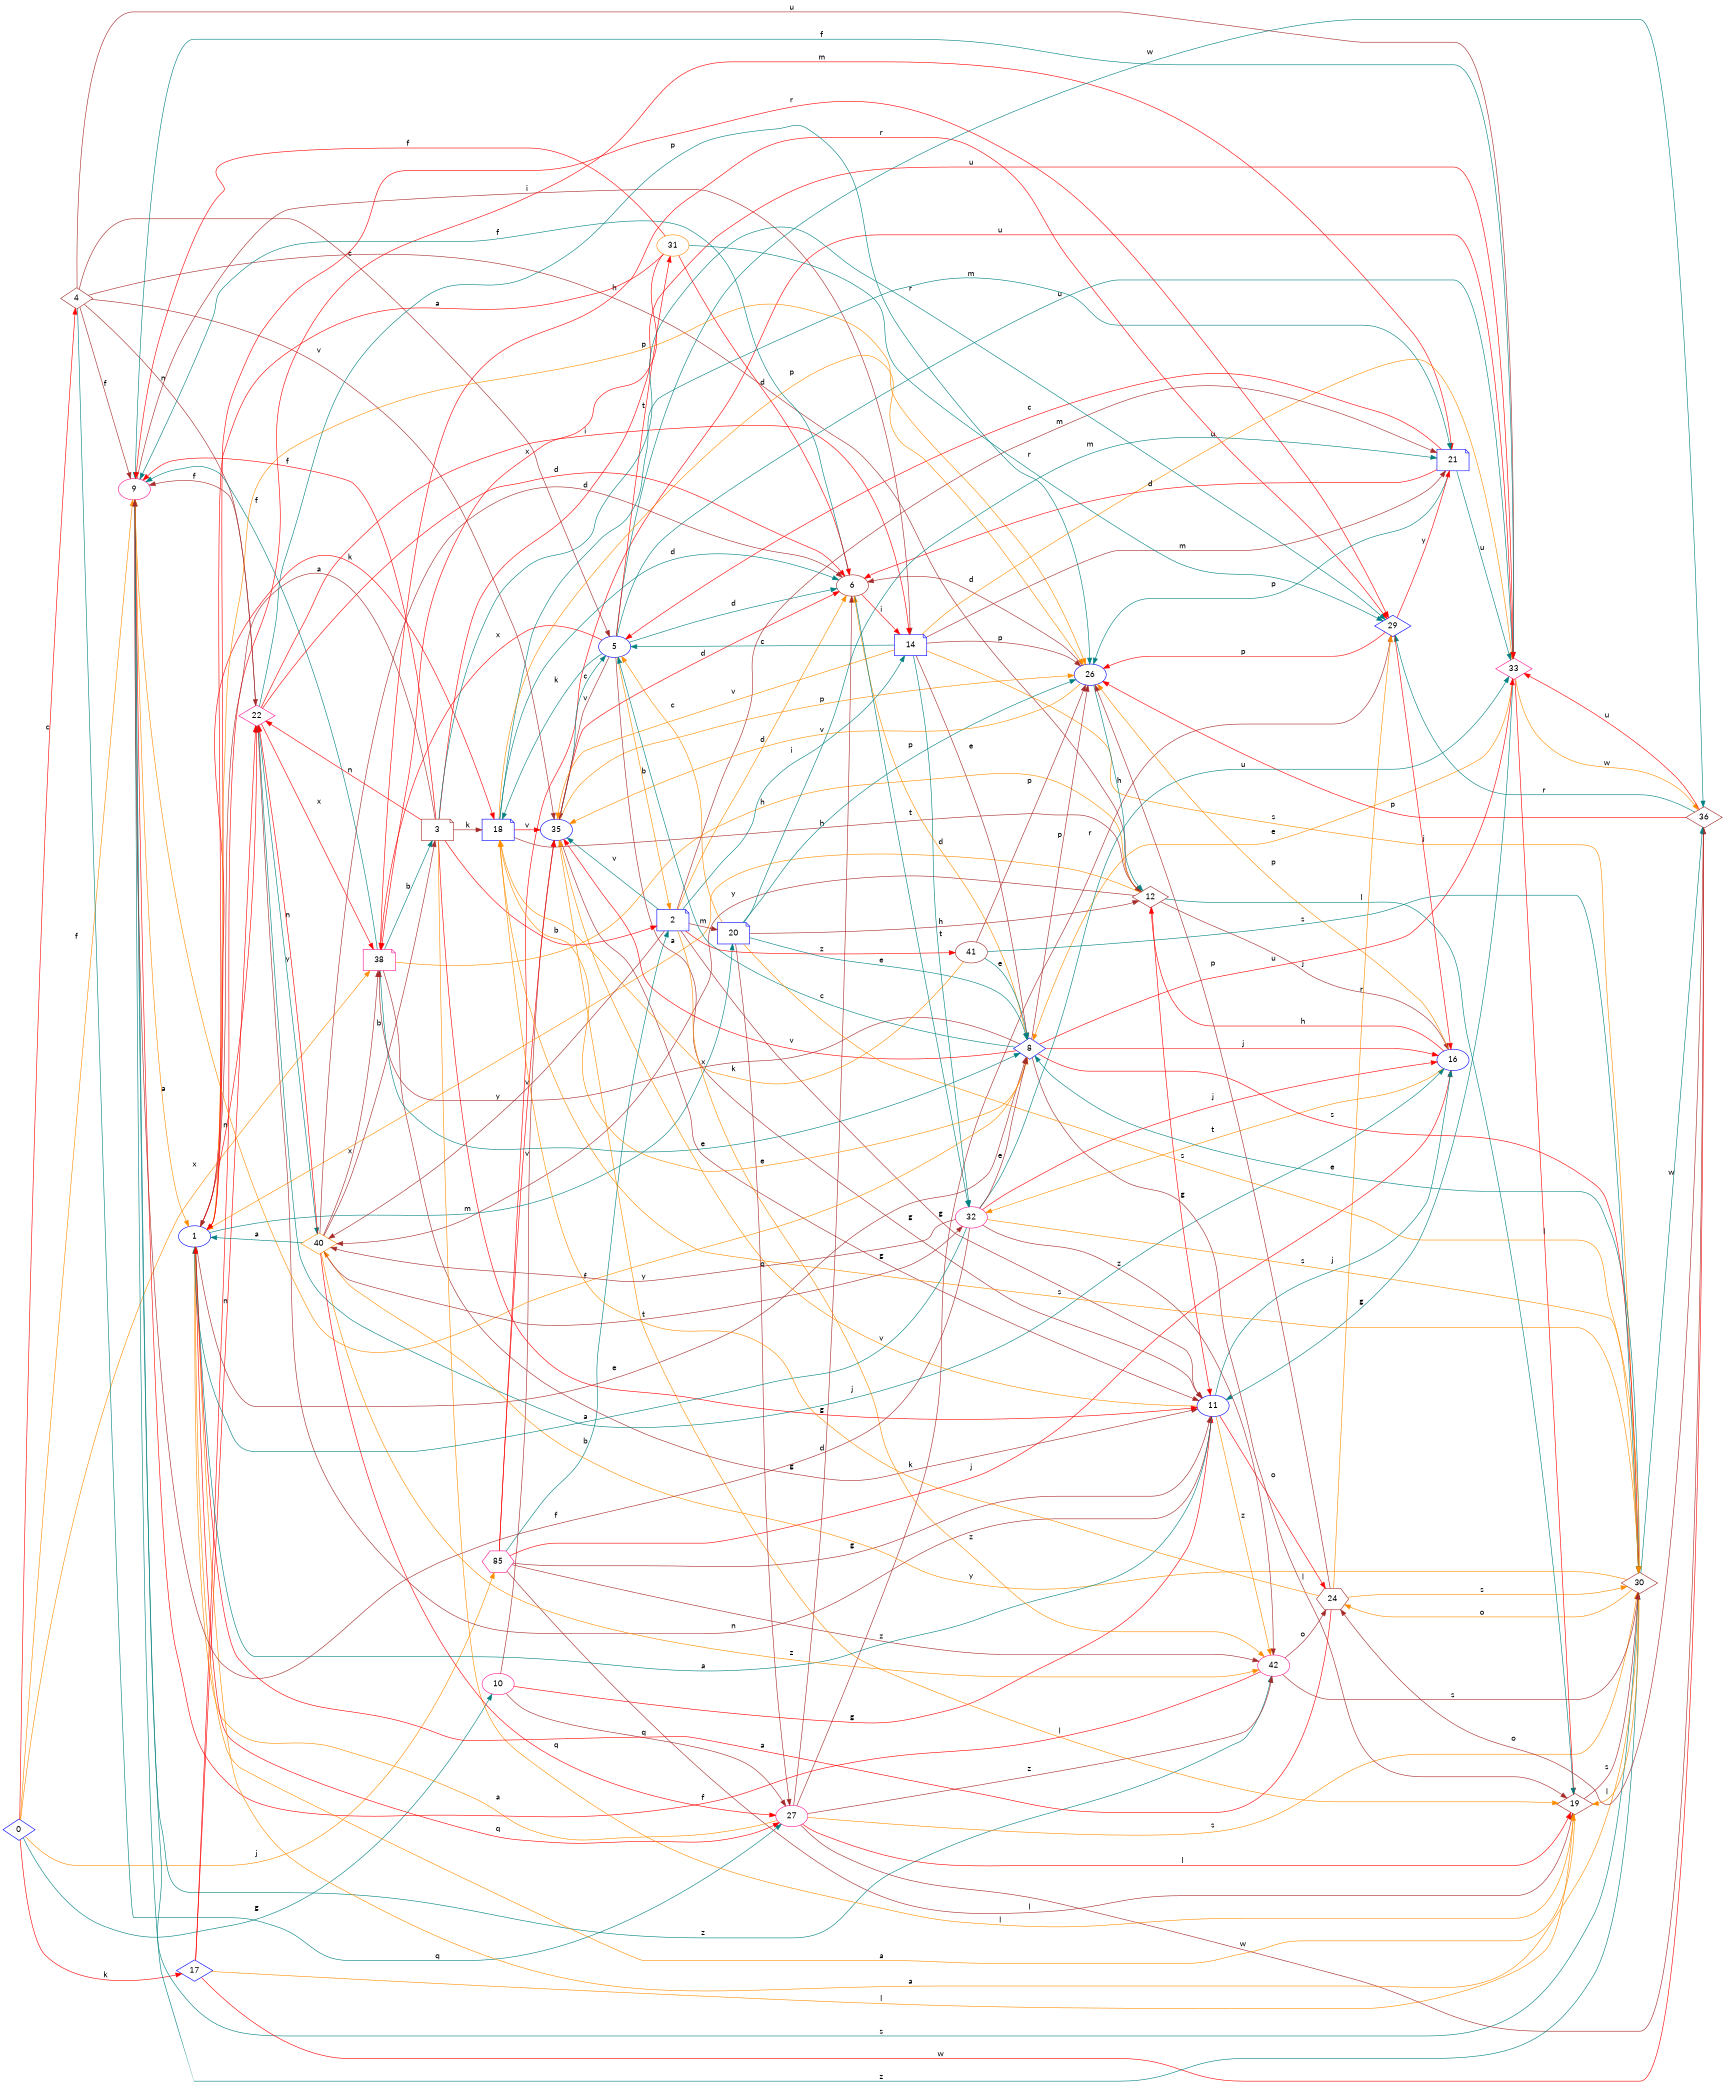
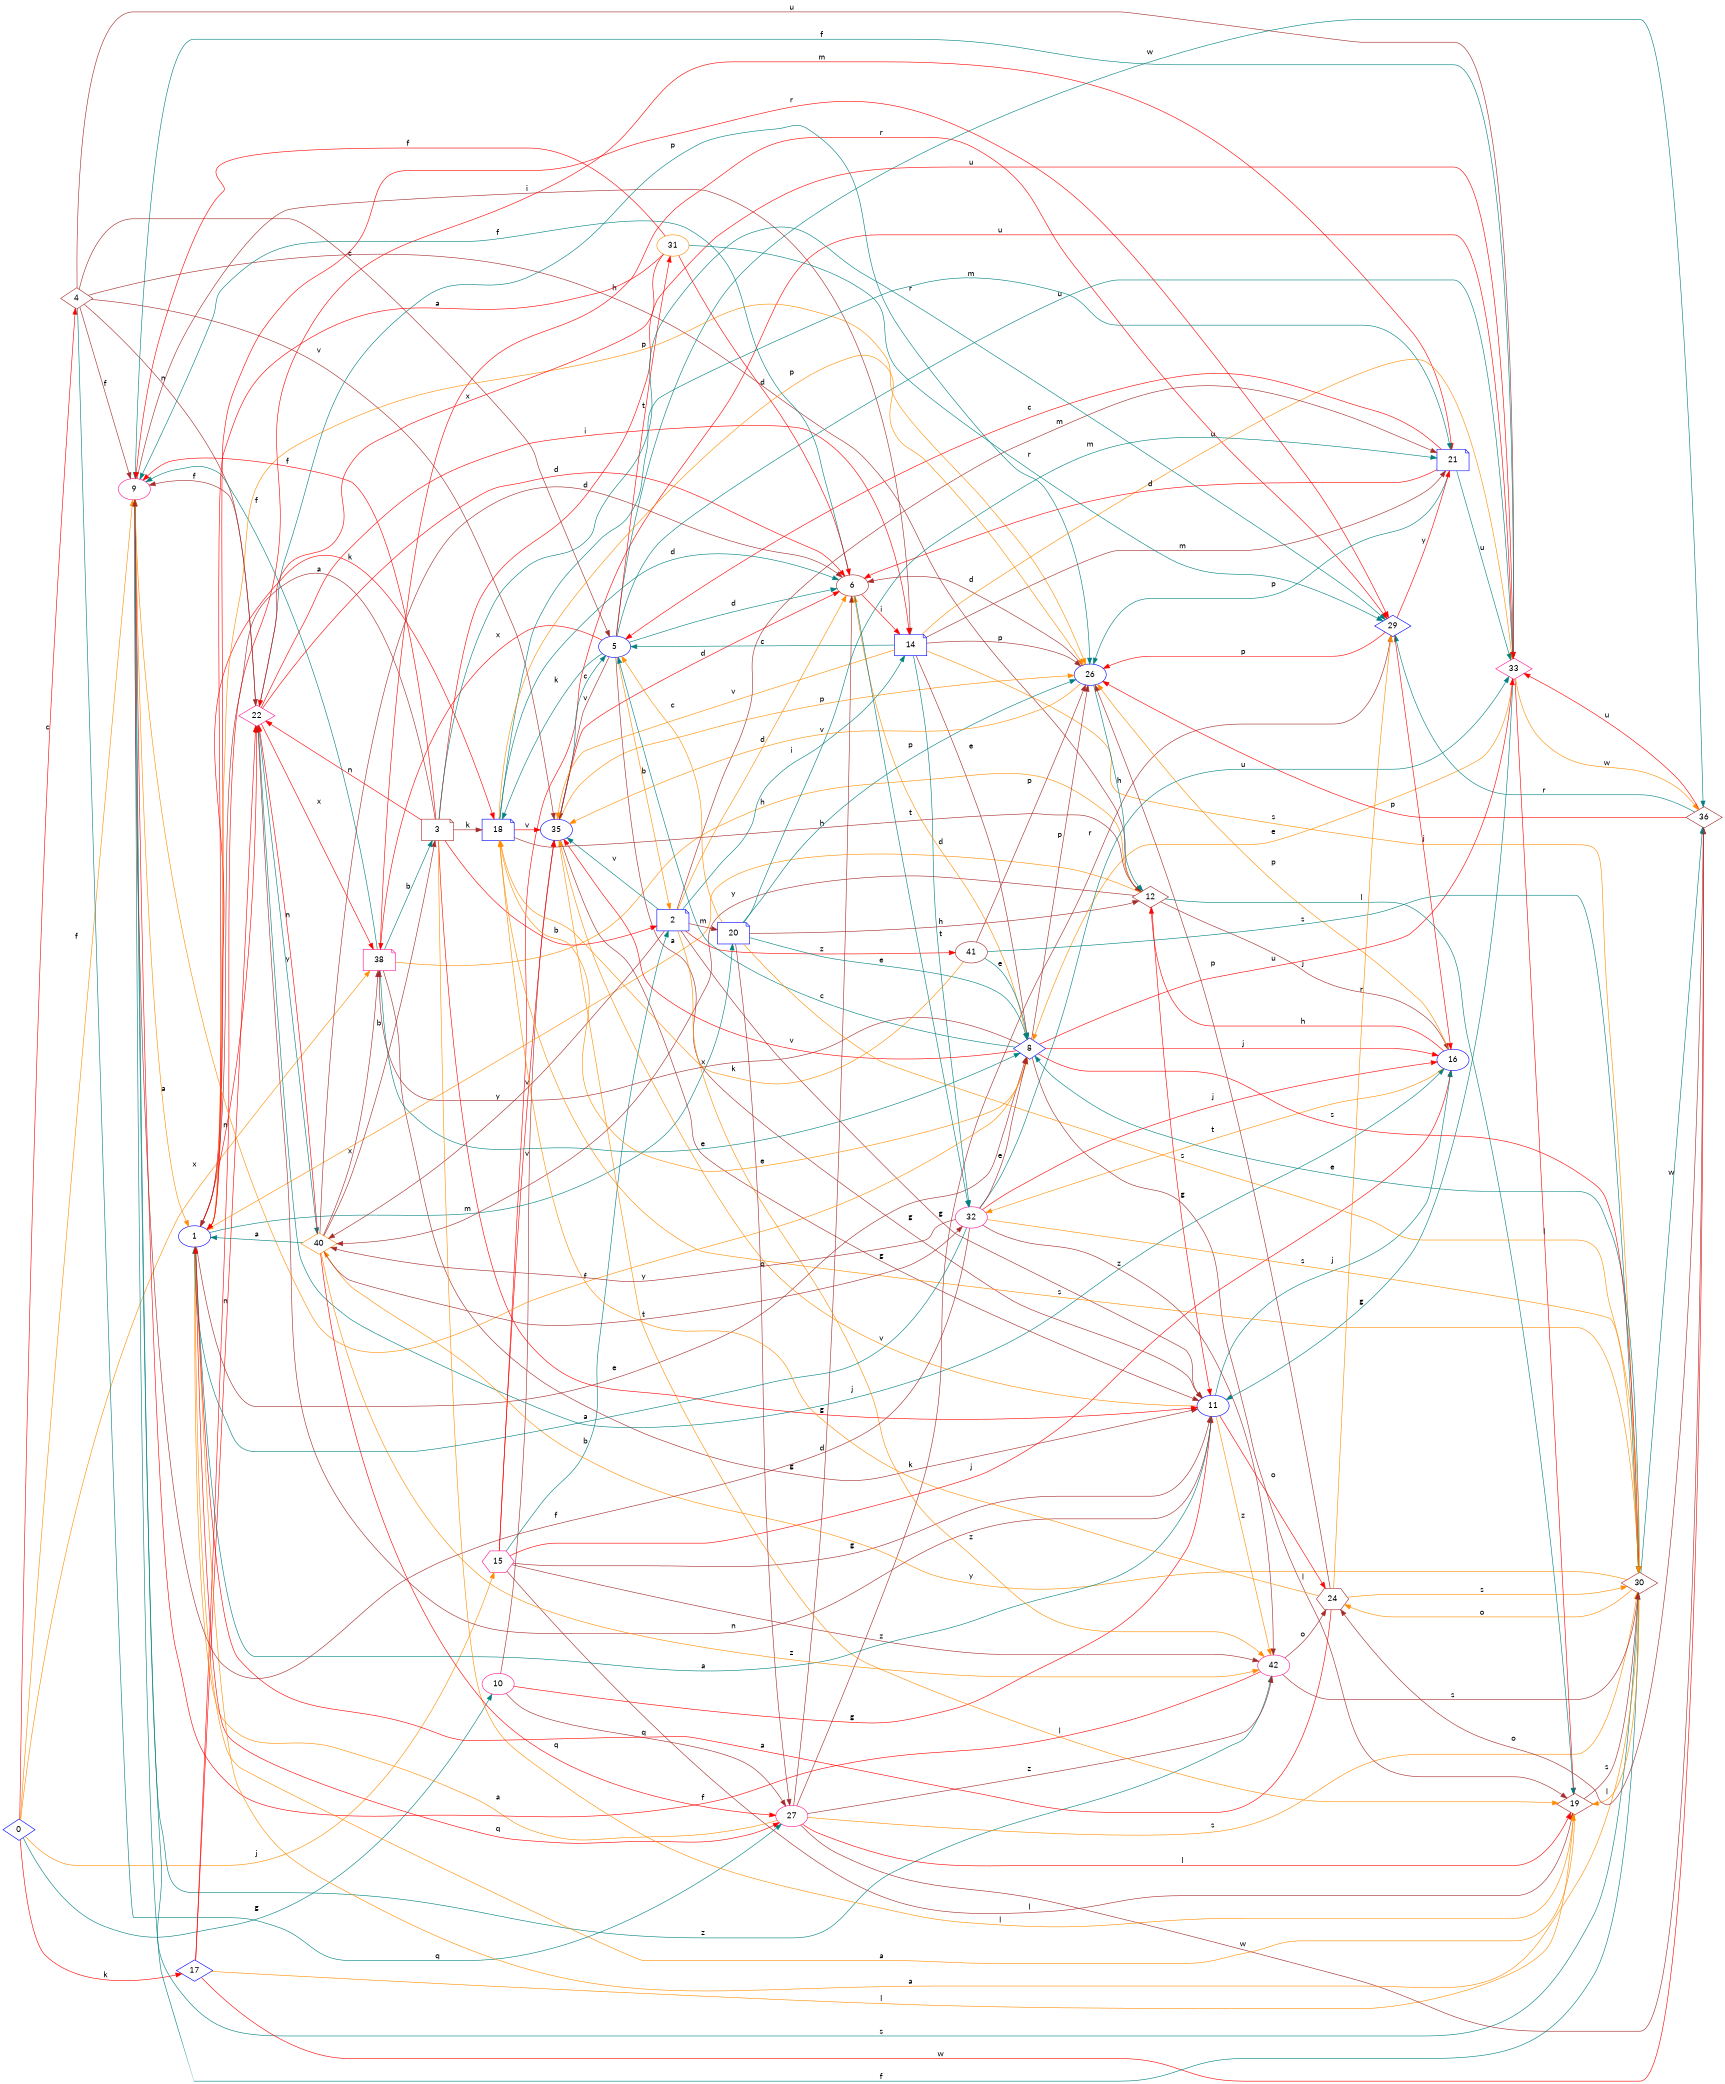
(451, 551) -> (418, 421)
(498, 1562) -> (498, 1562)
(882, 2077) -> (882, 2077)
